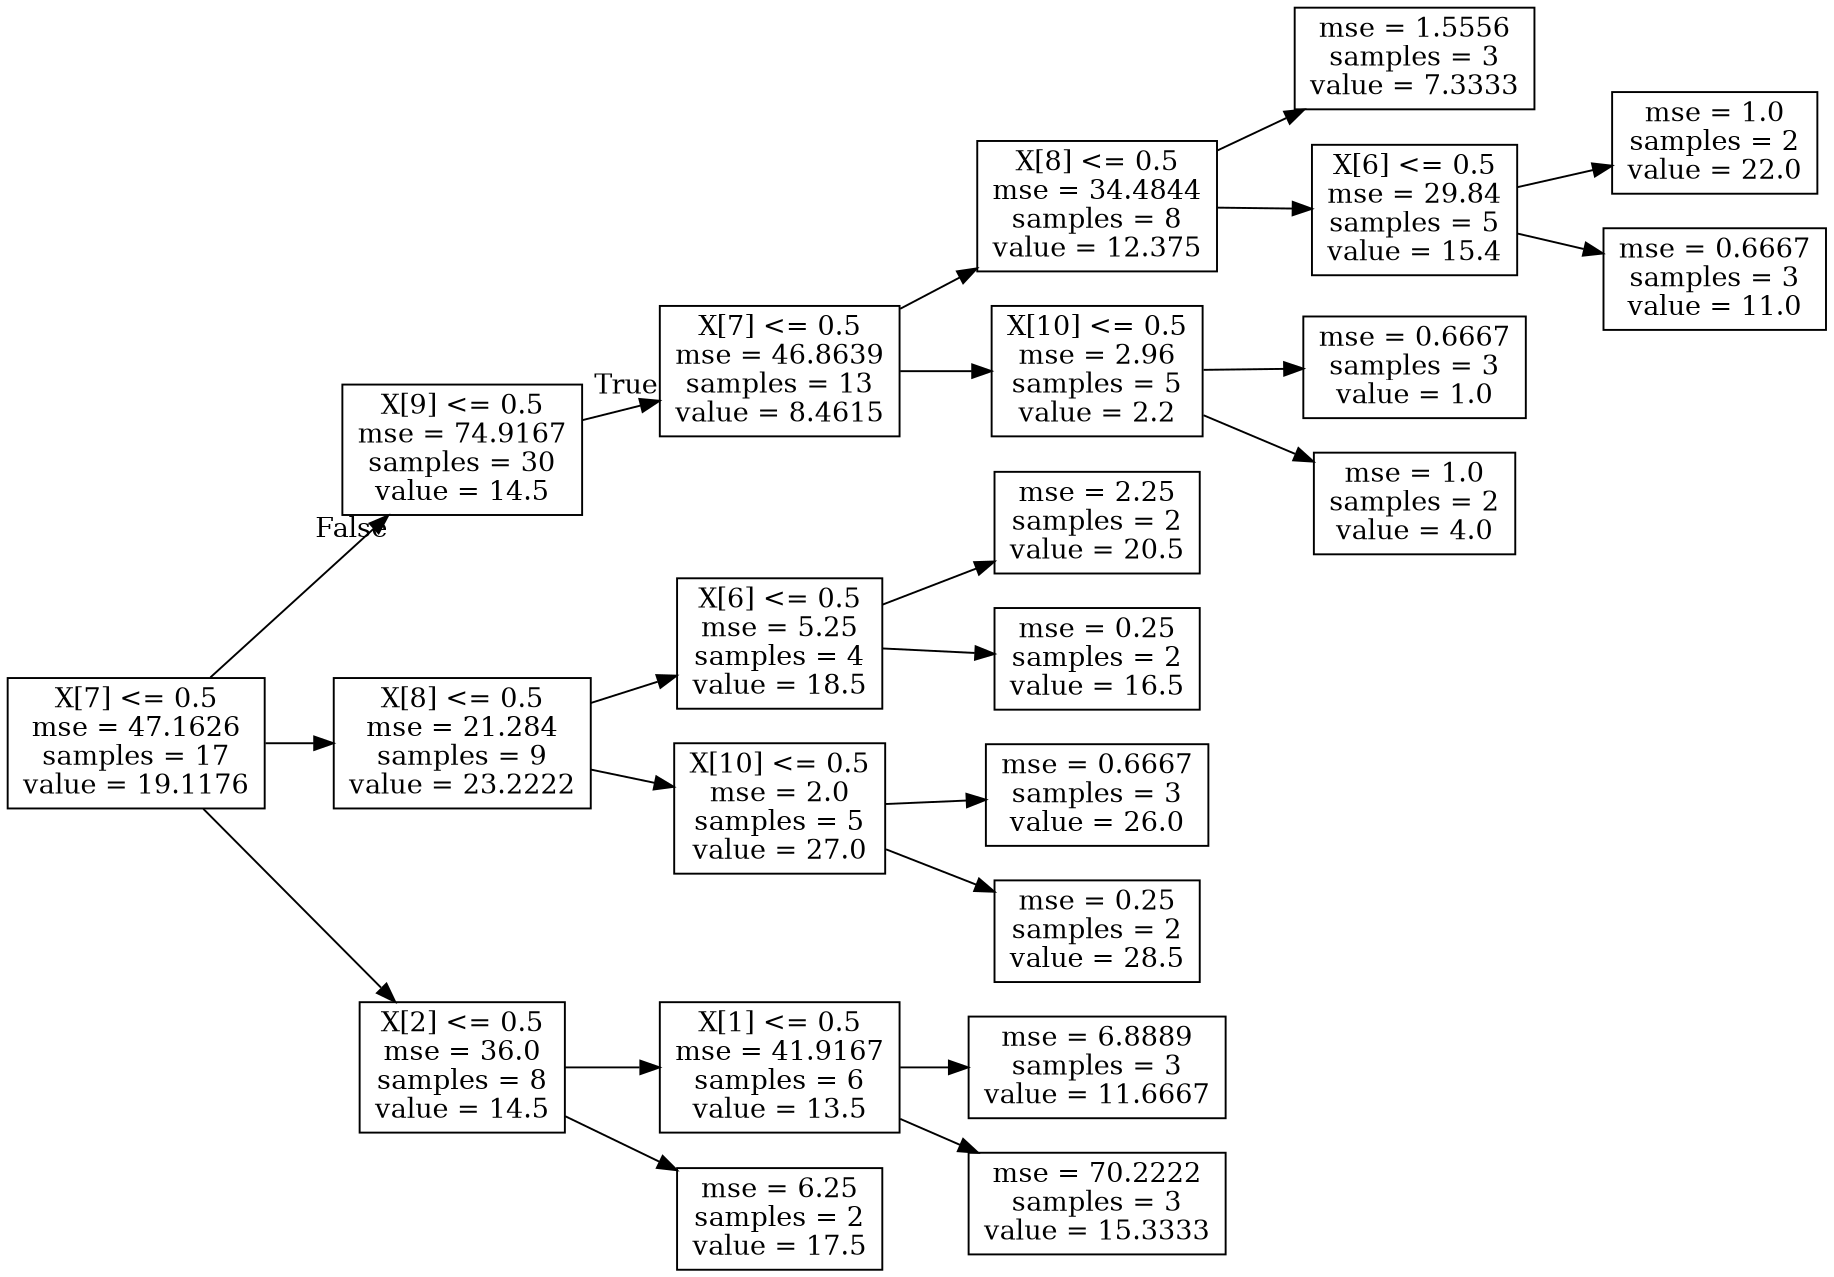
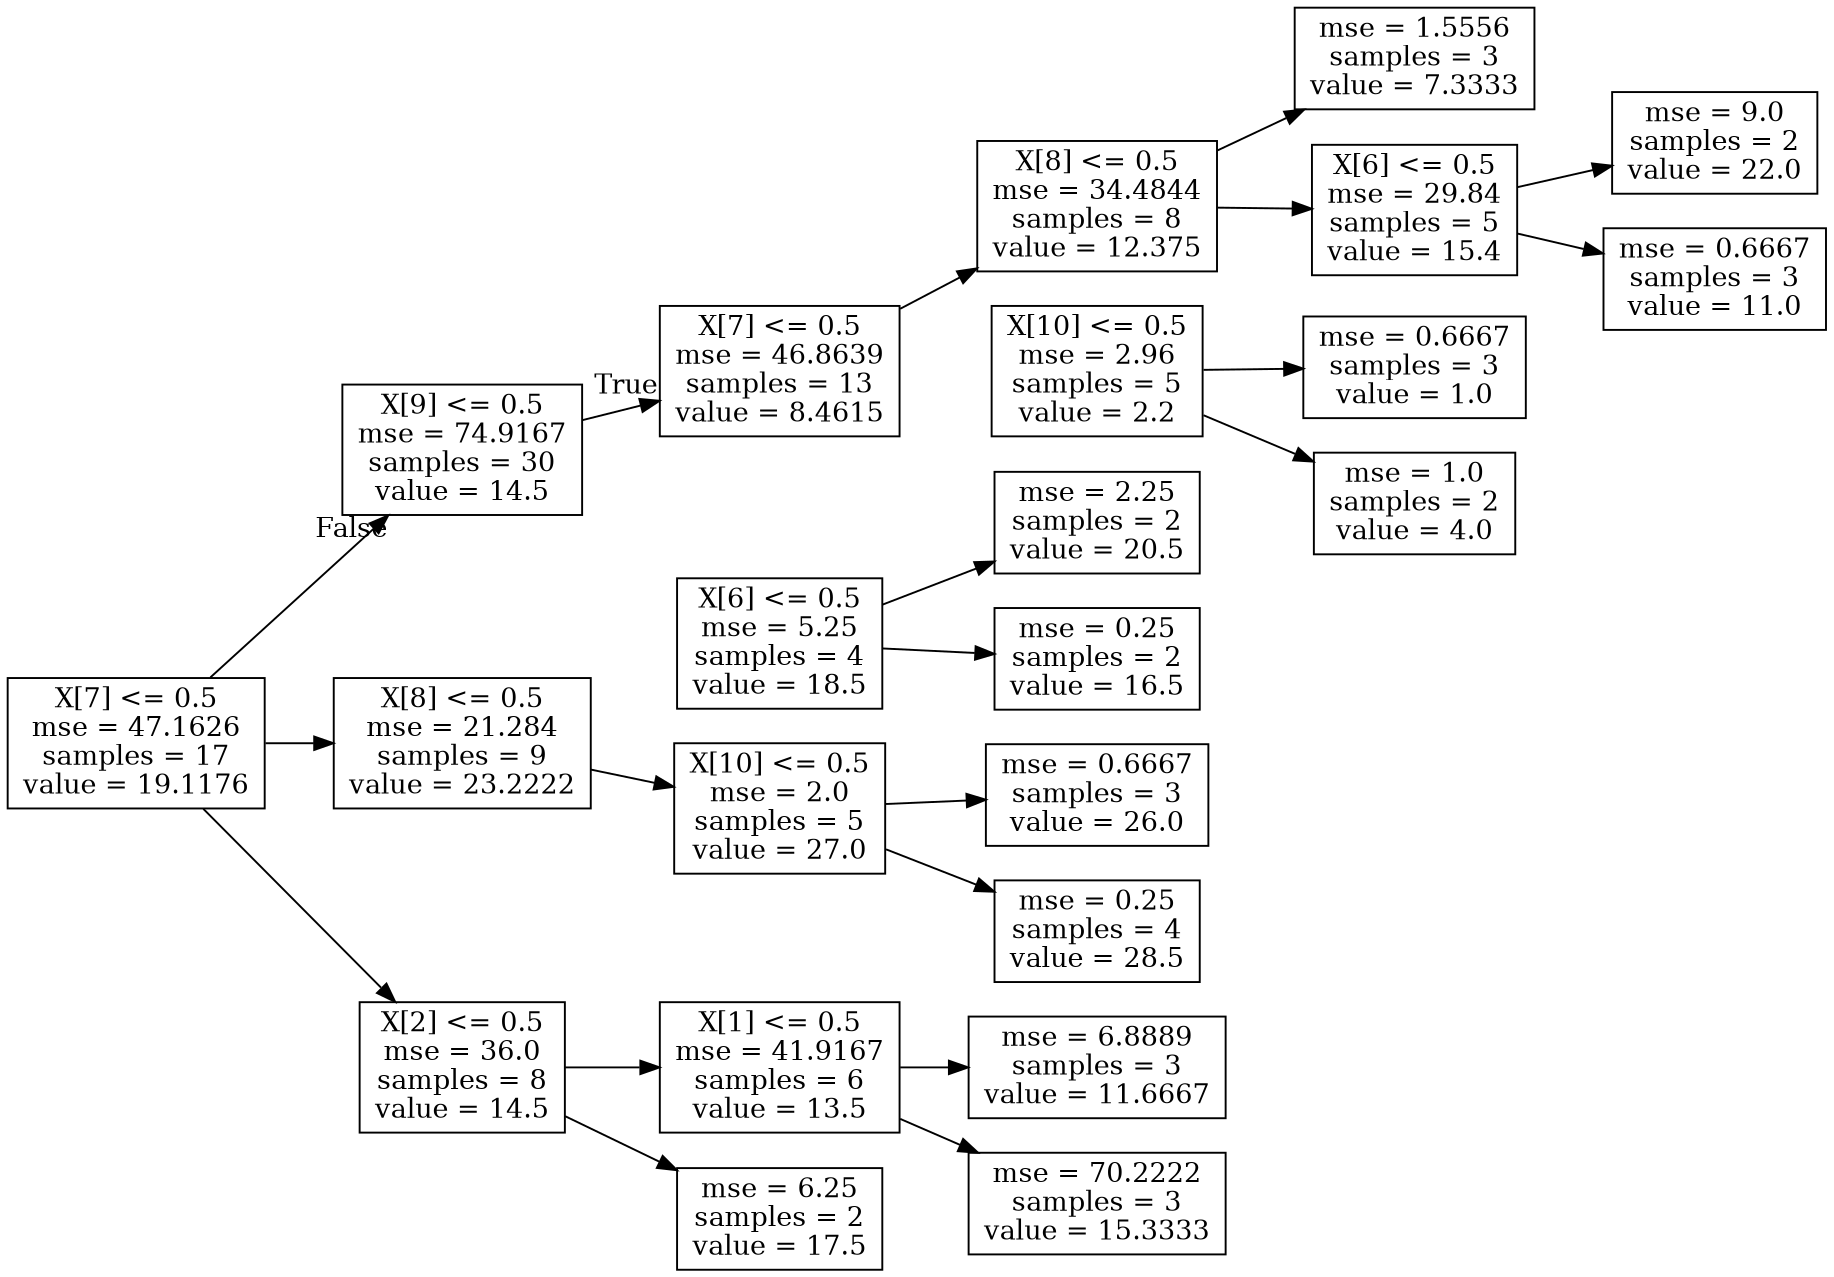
(1715, 143) -> (1715, 143)
(936, 371) -> none
(624, 692) -> none
(1097, 931) -> (1097, 931)
